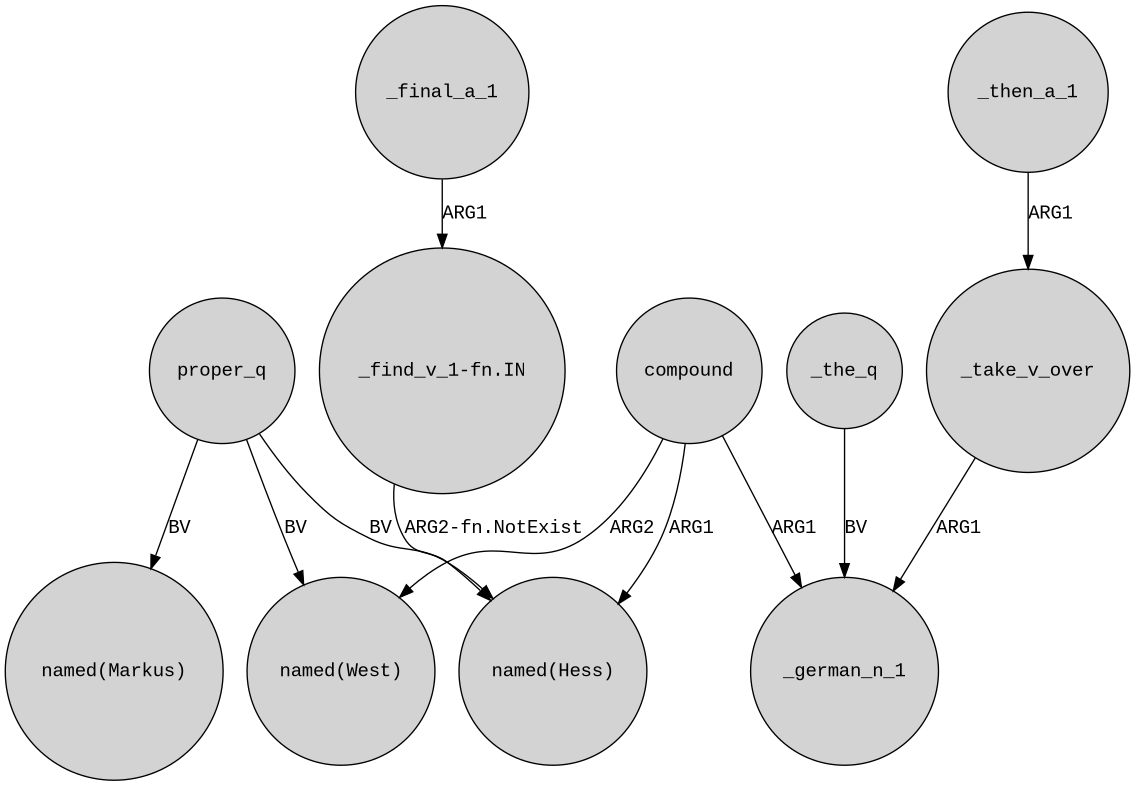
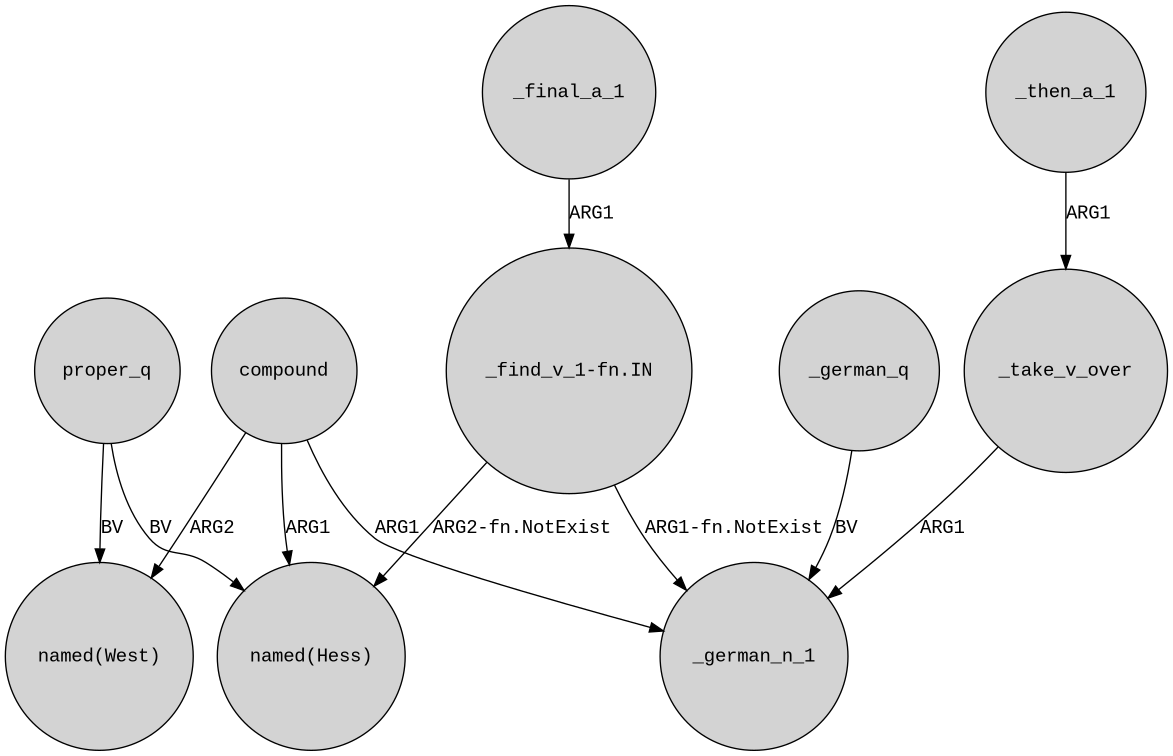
(845, 371) -> (859, 371)
none -> (643, 535)
(114, 671) -> none
